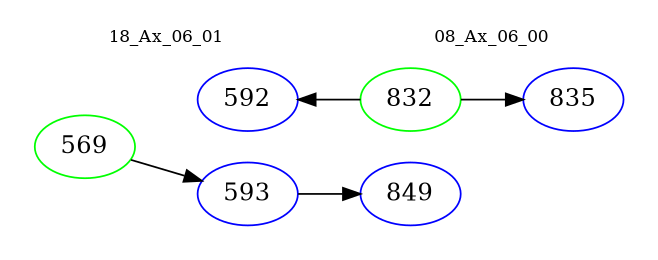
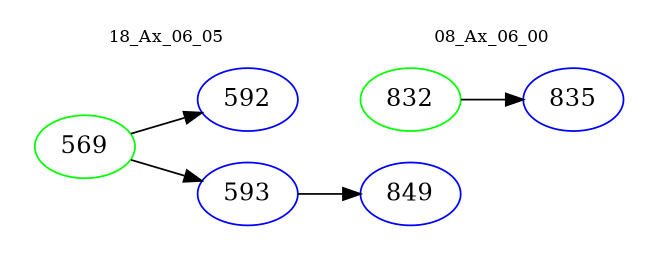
(166, 38) -> (166, 38)
(336, 100) -> (158, 126)
